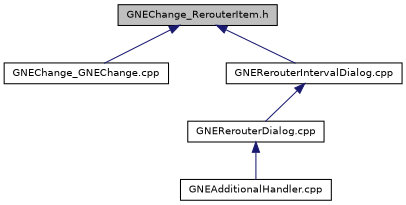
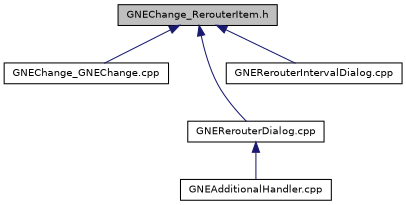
(281, 106) -> (217, 82)
